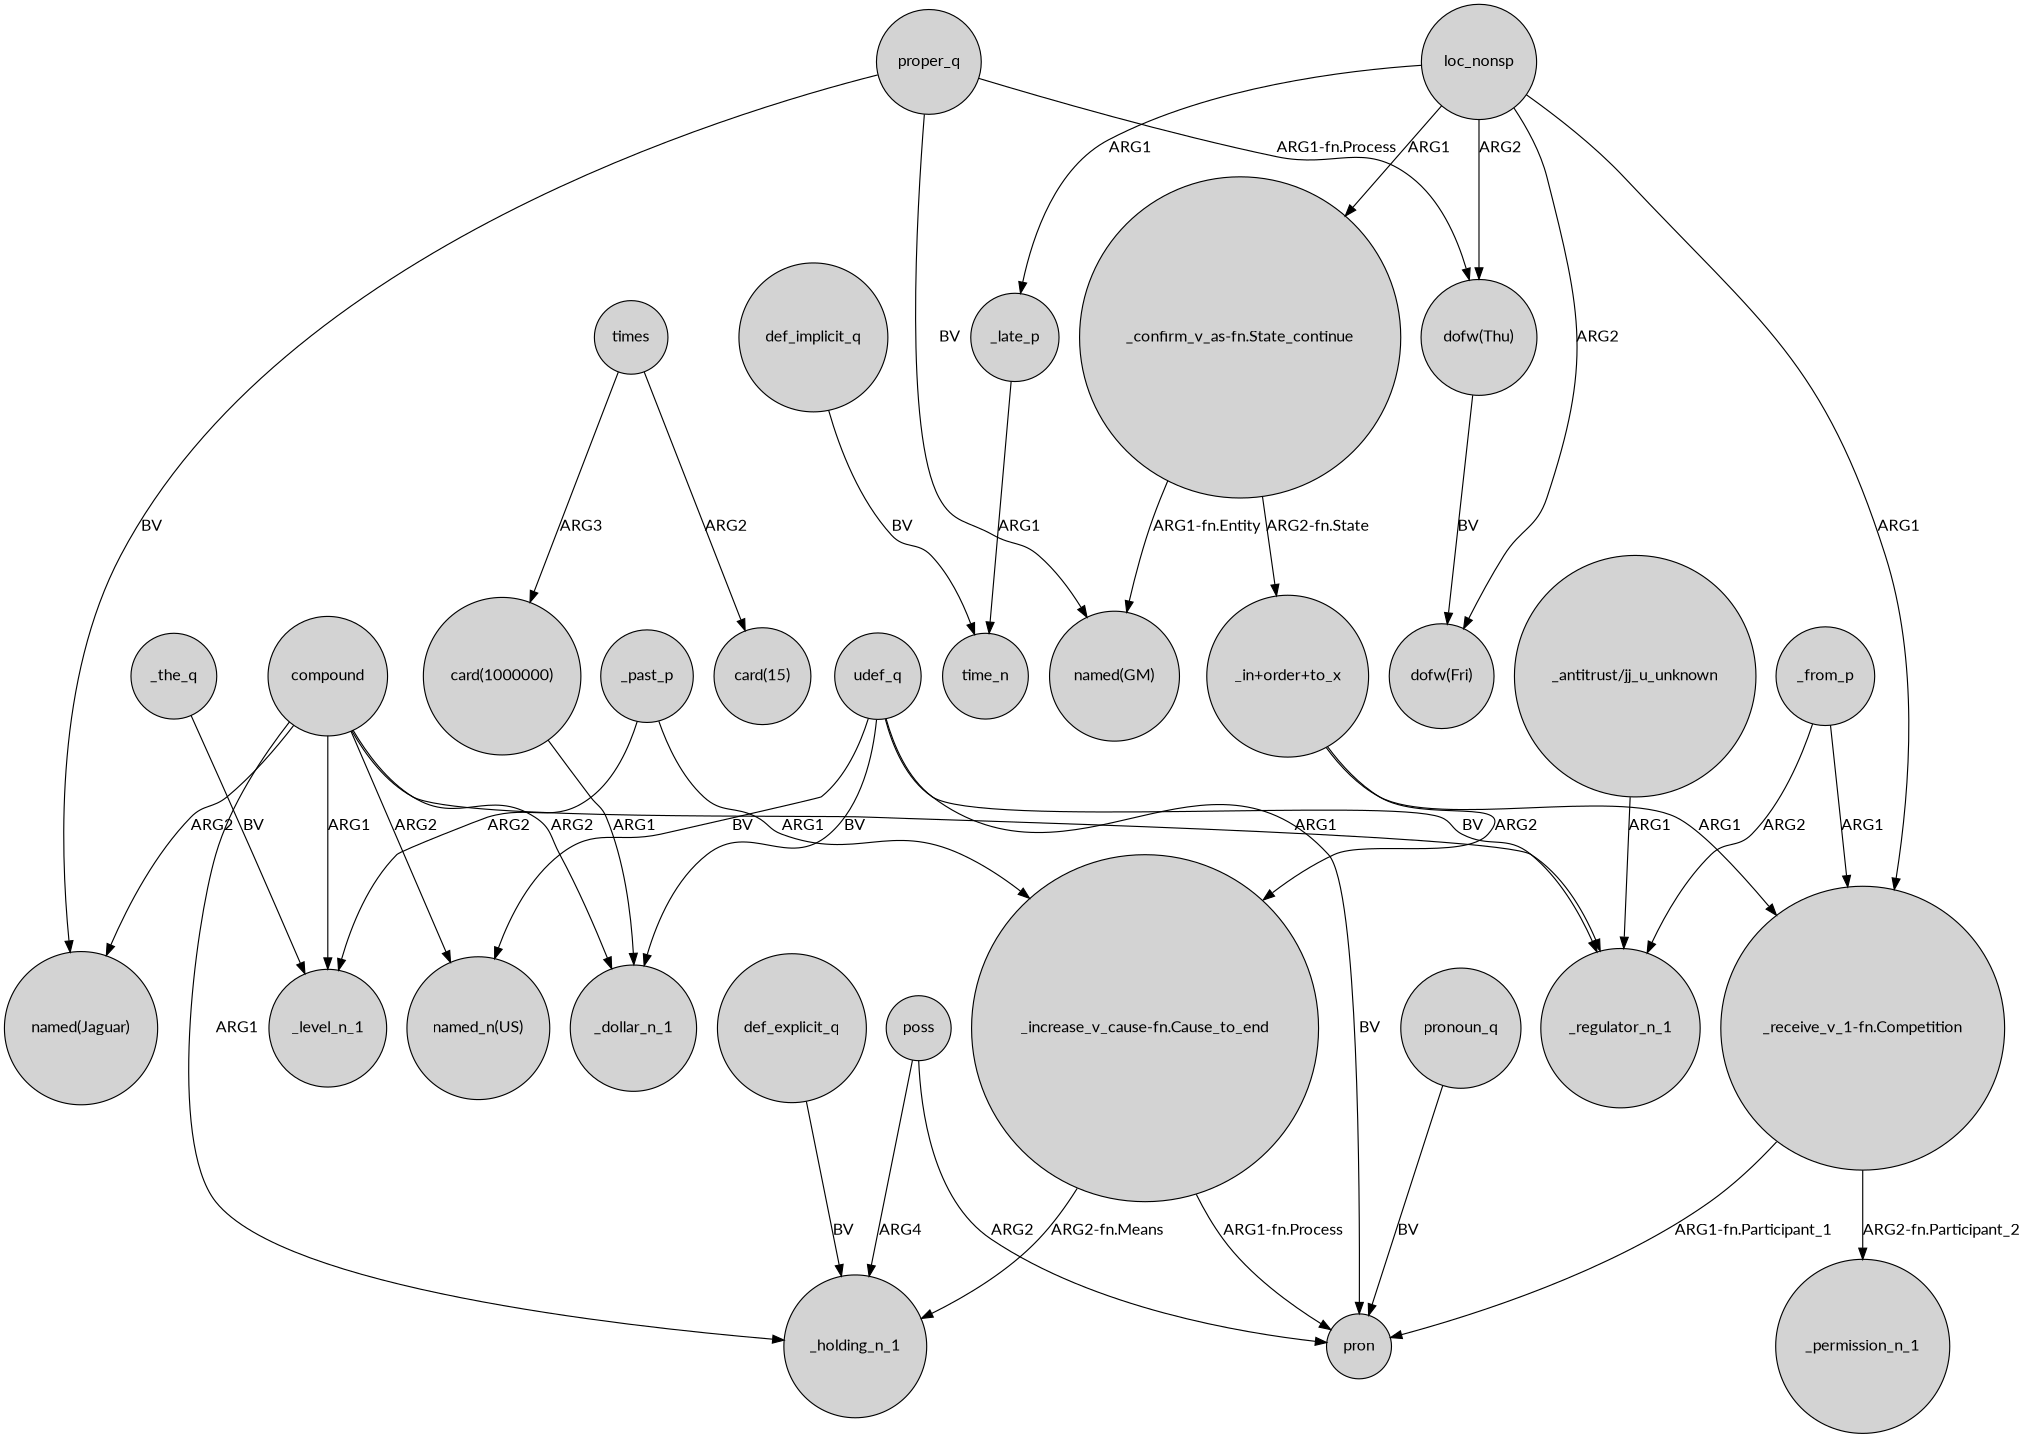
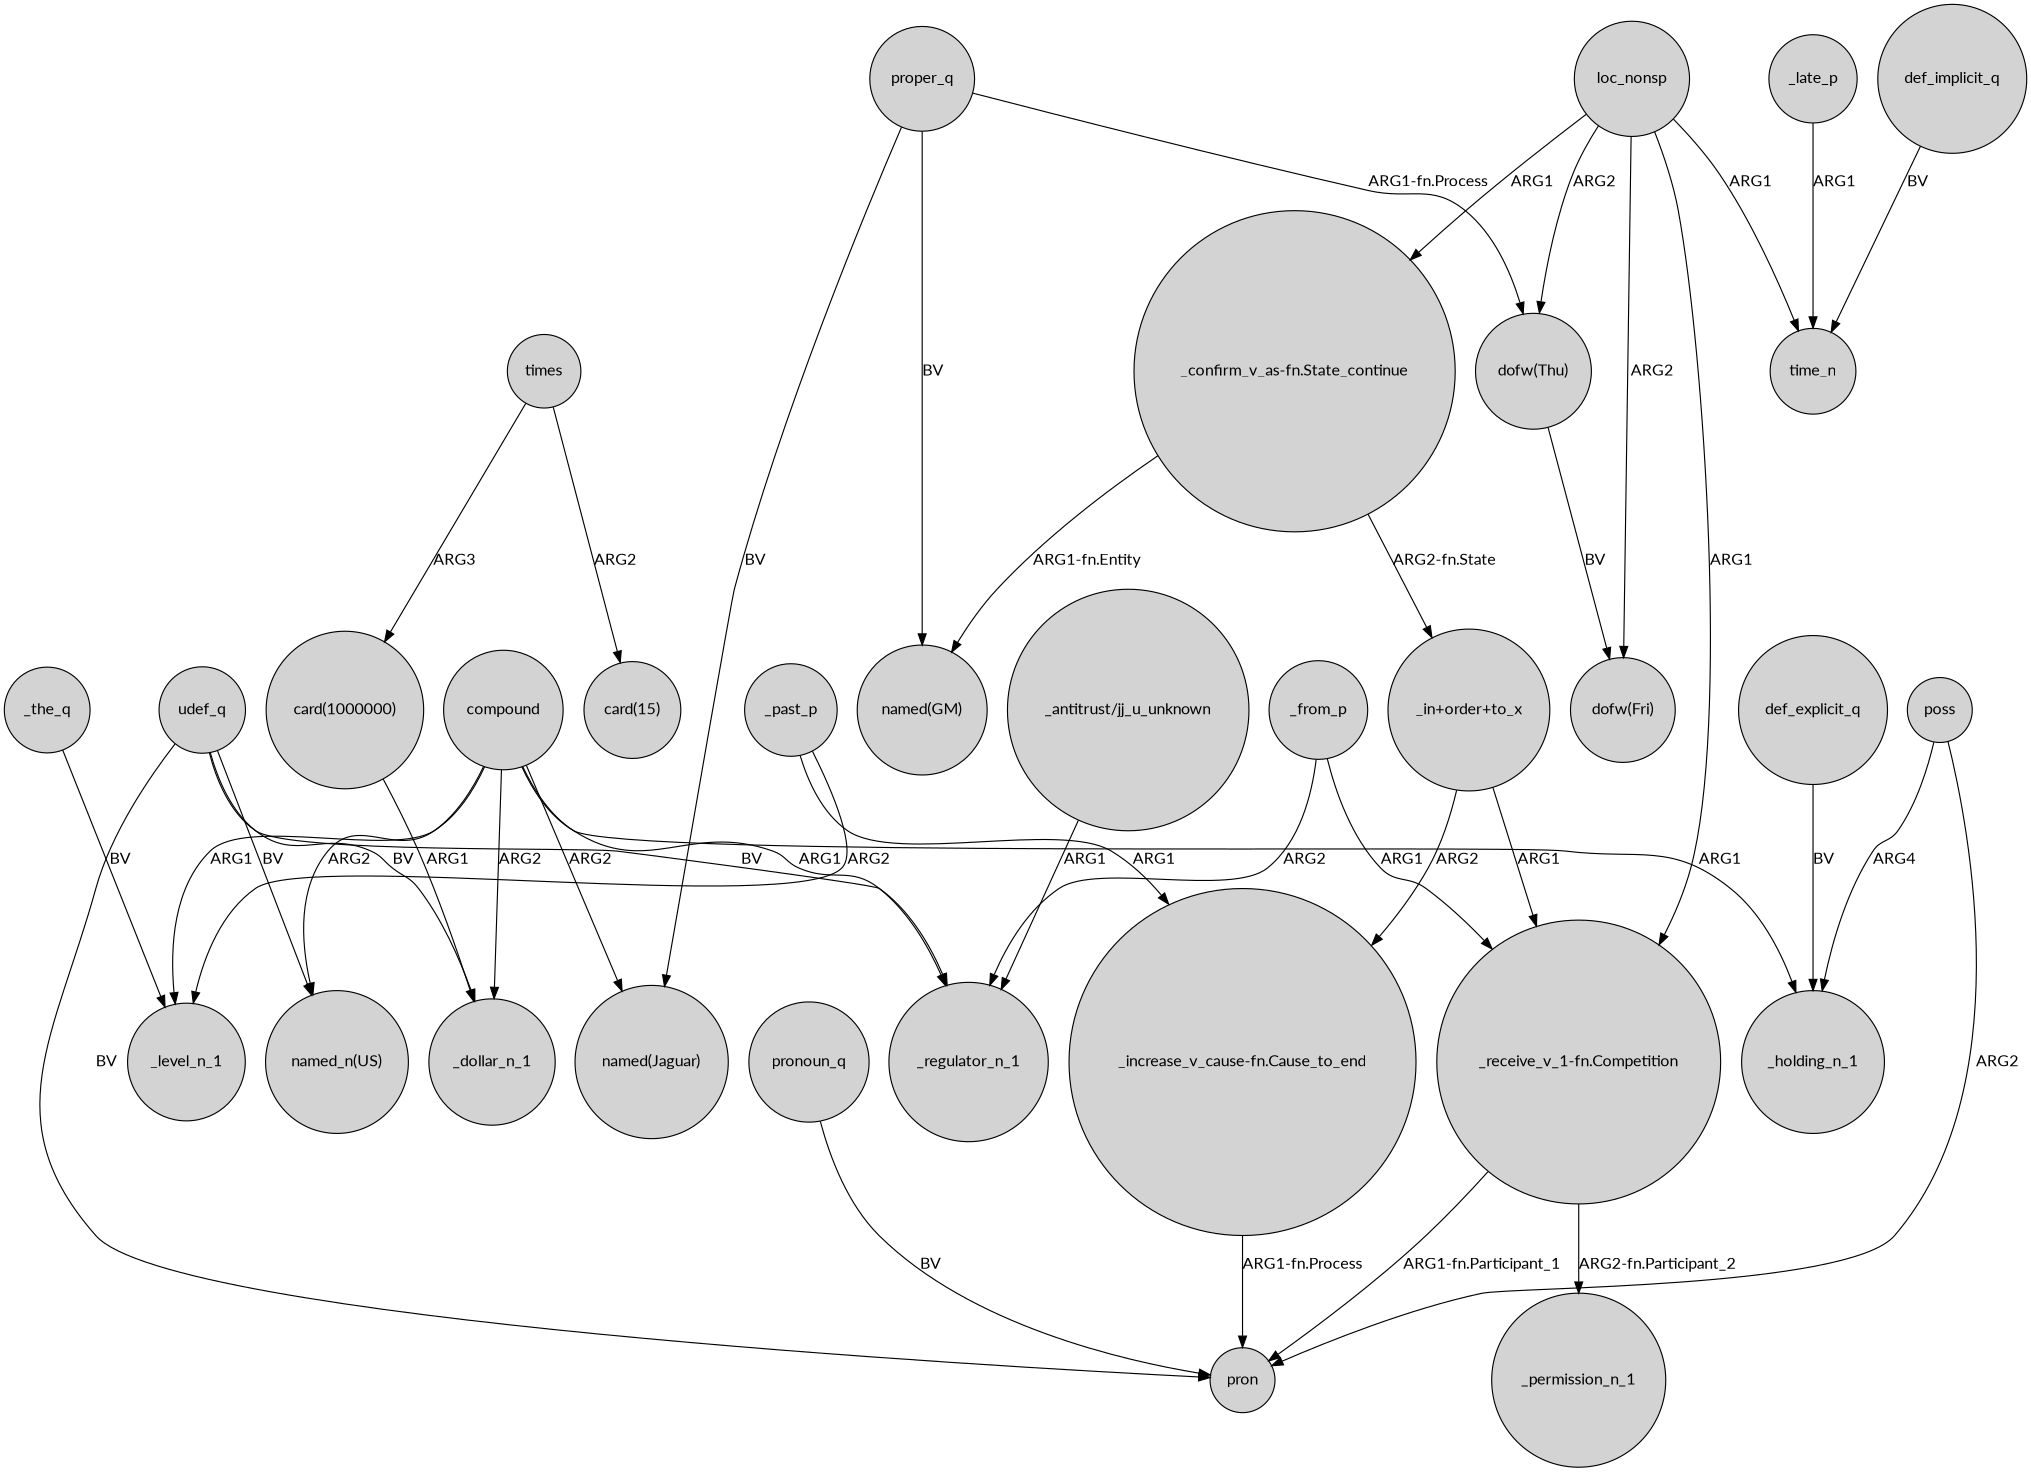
(1179, 110) -> (1744, 214)
(1014, 1262) -> none
